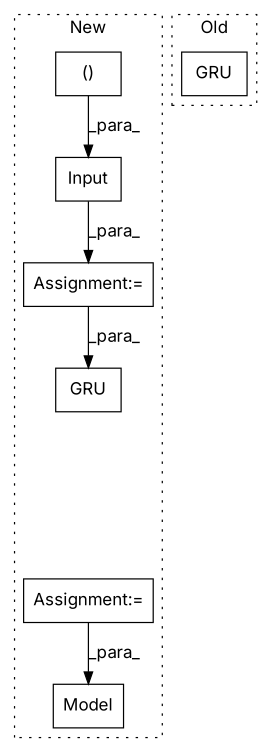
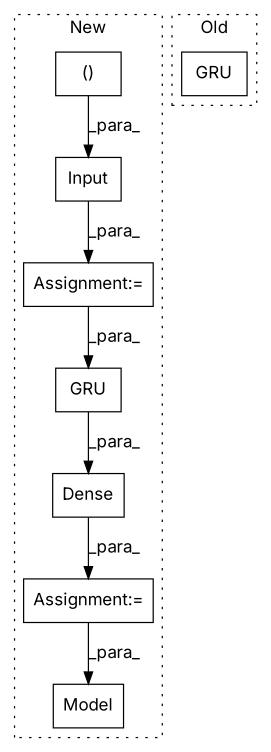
none -> (88, 495)
